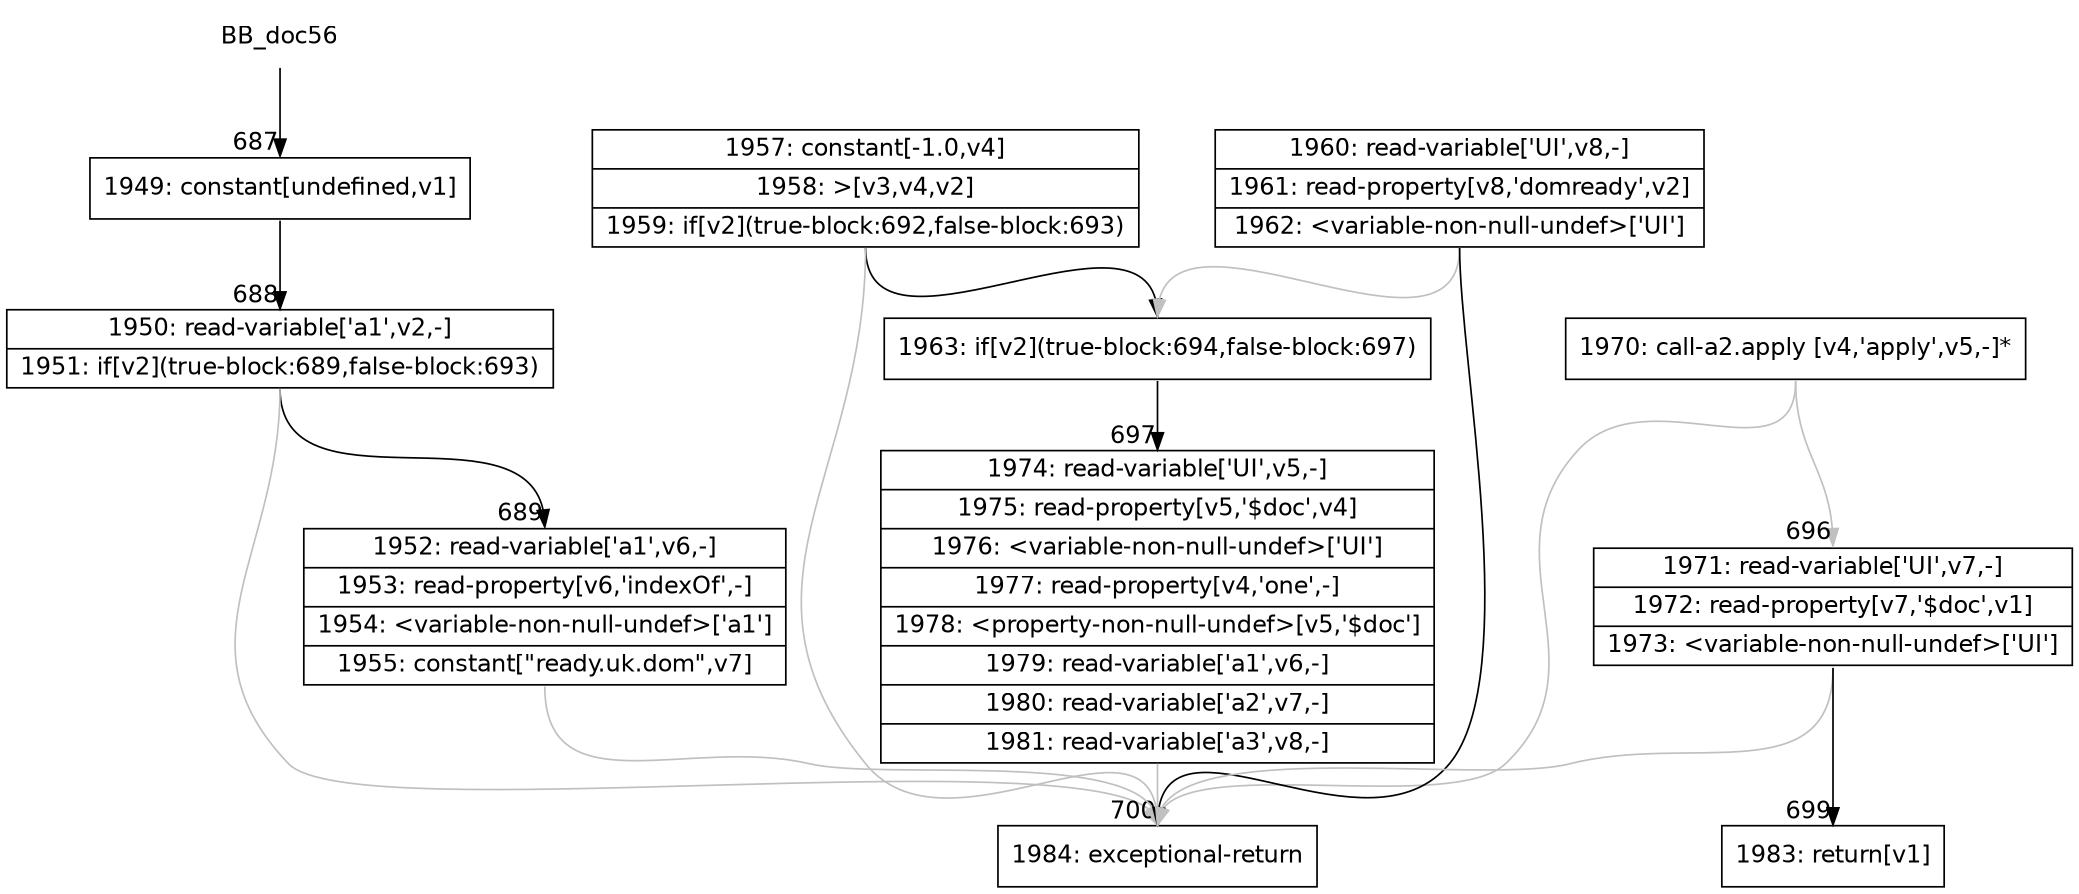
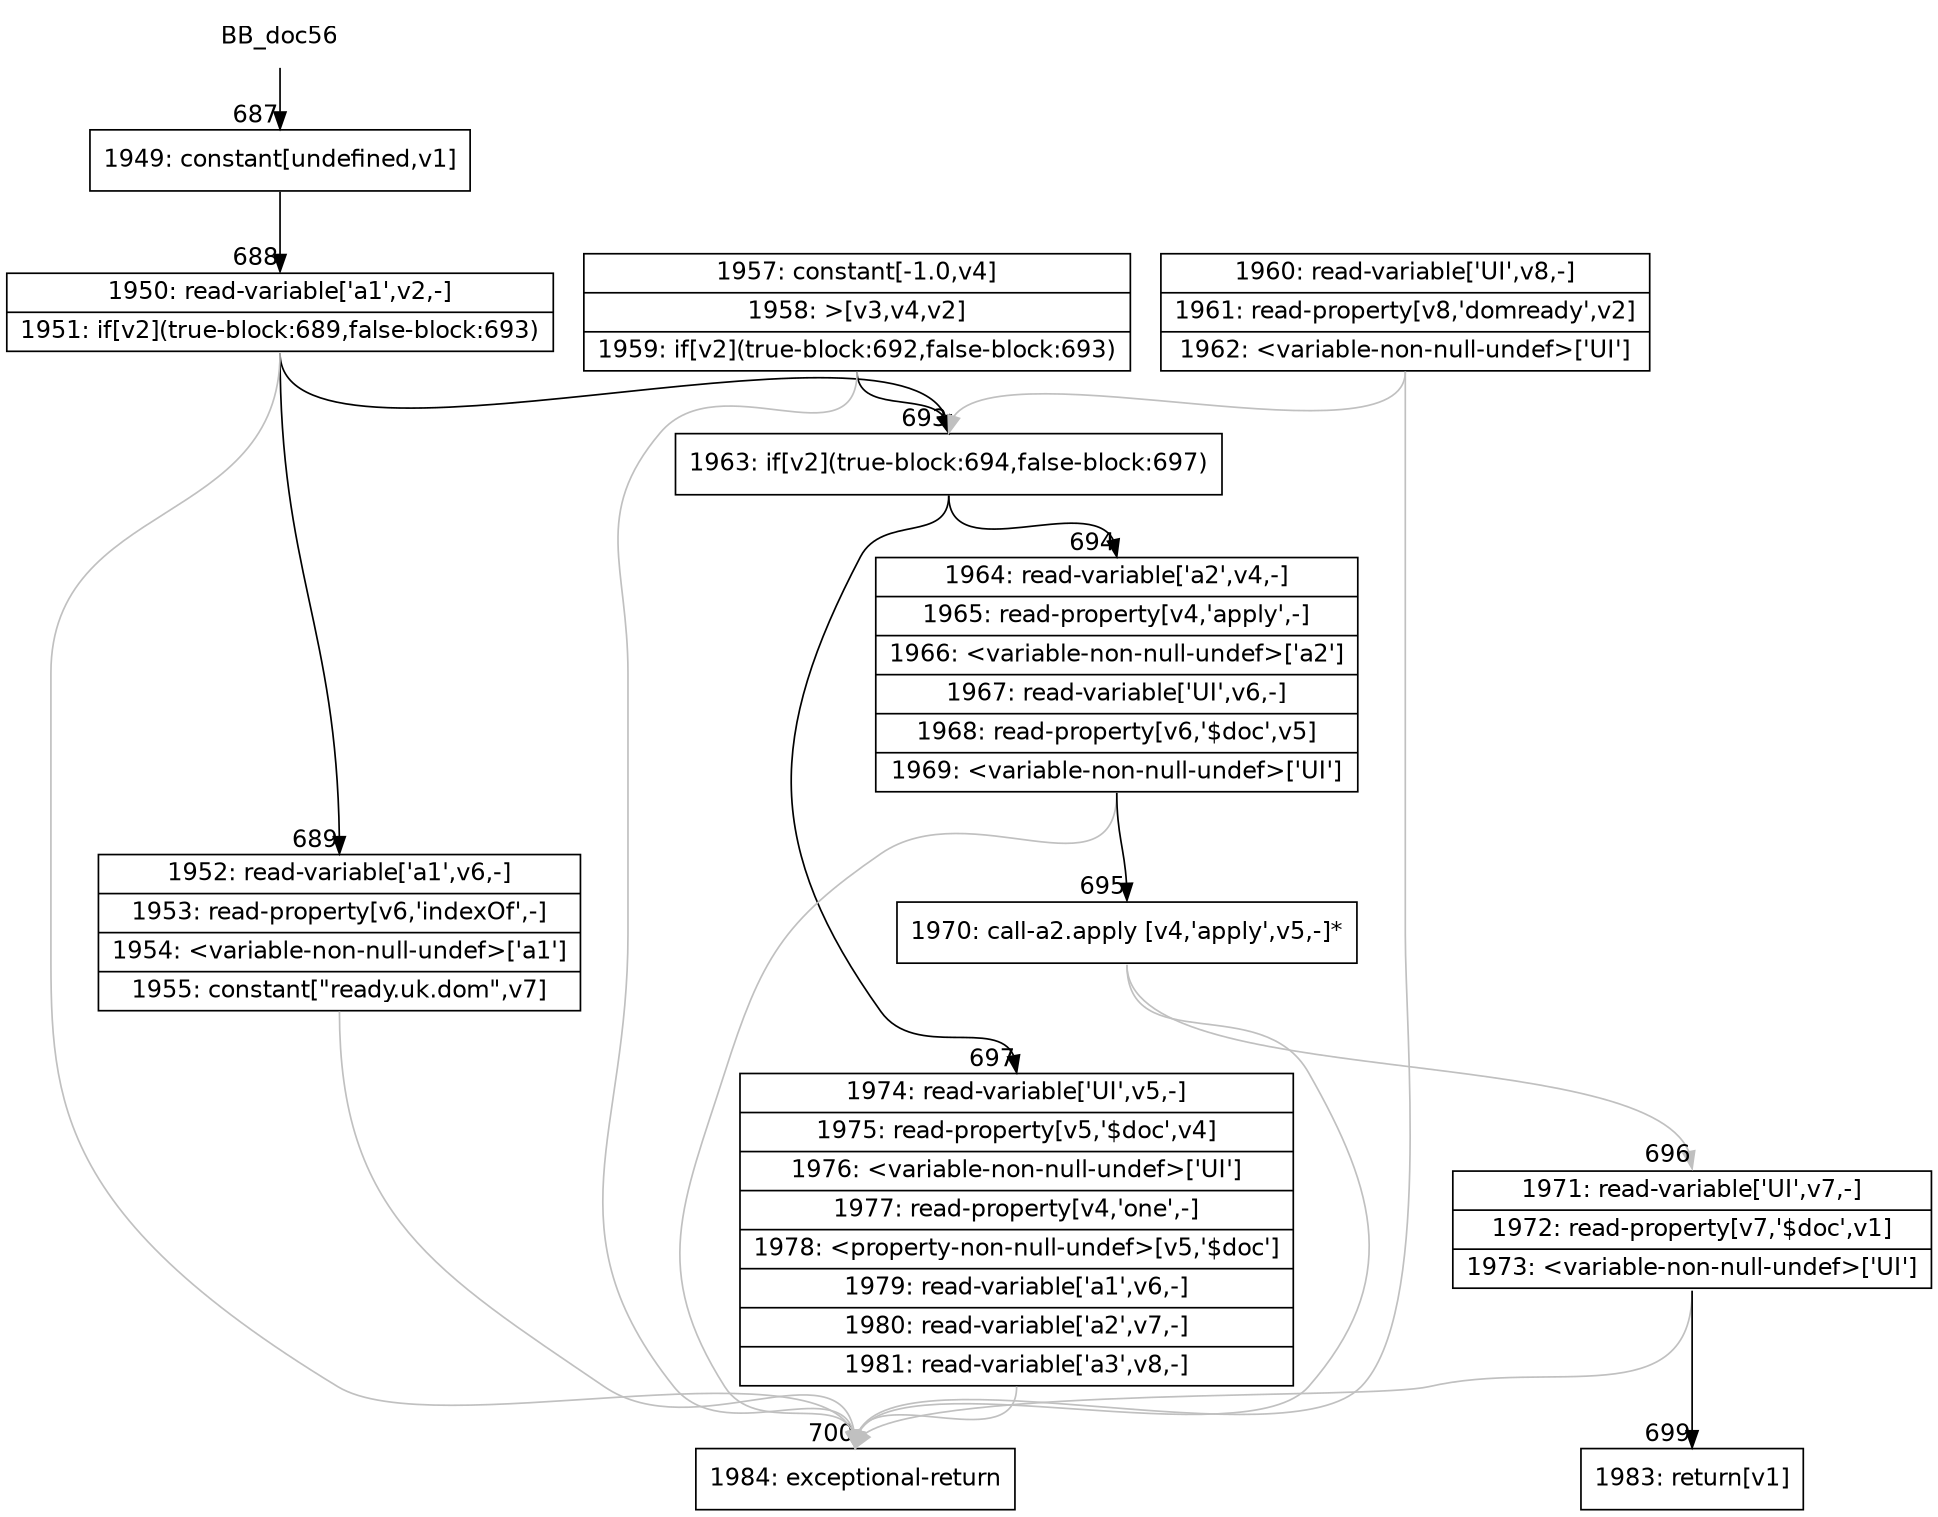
none -> (606, 394)
(1481, 668) -> (1410, 1141)
none -> (1117, 675)
